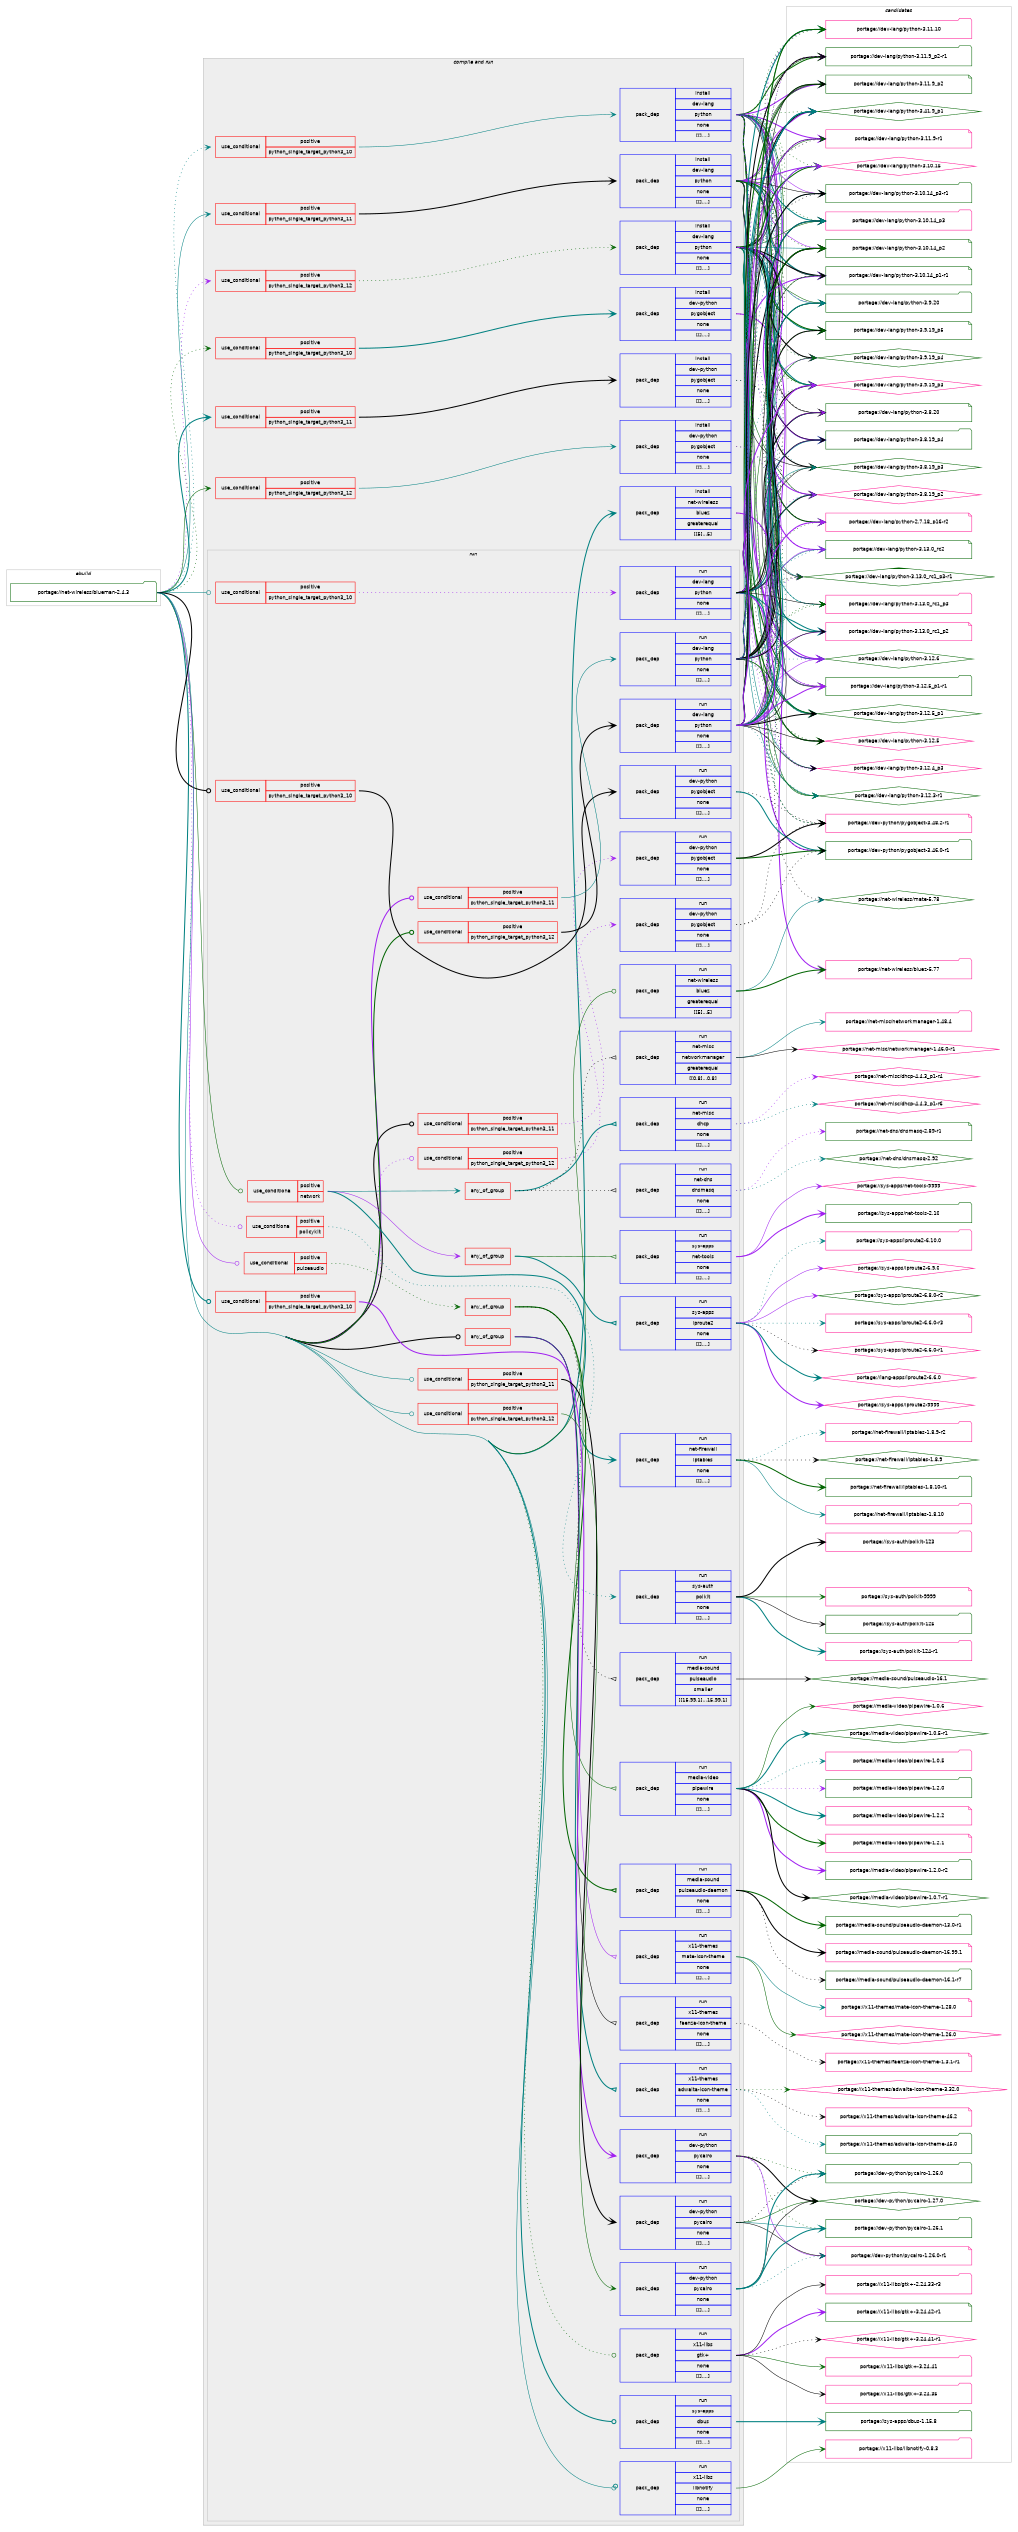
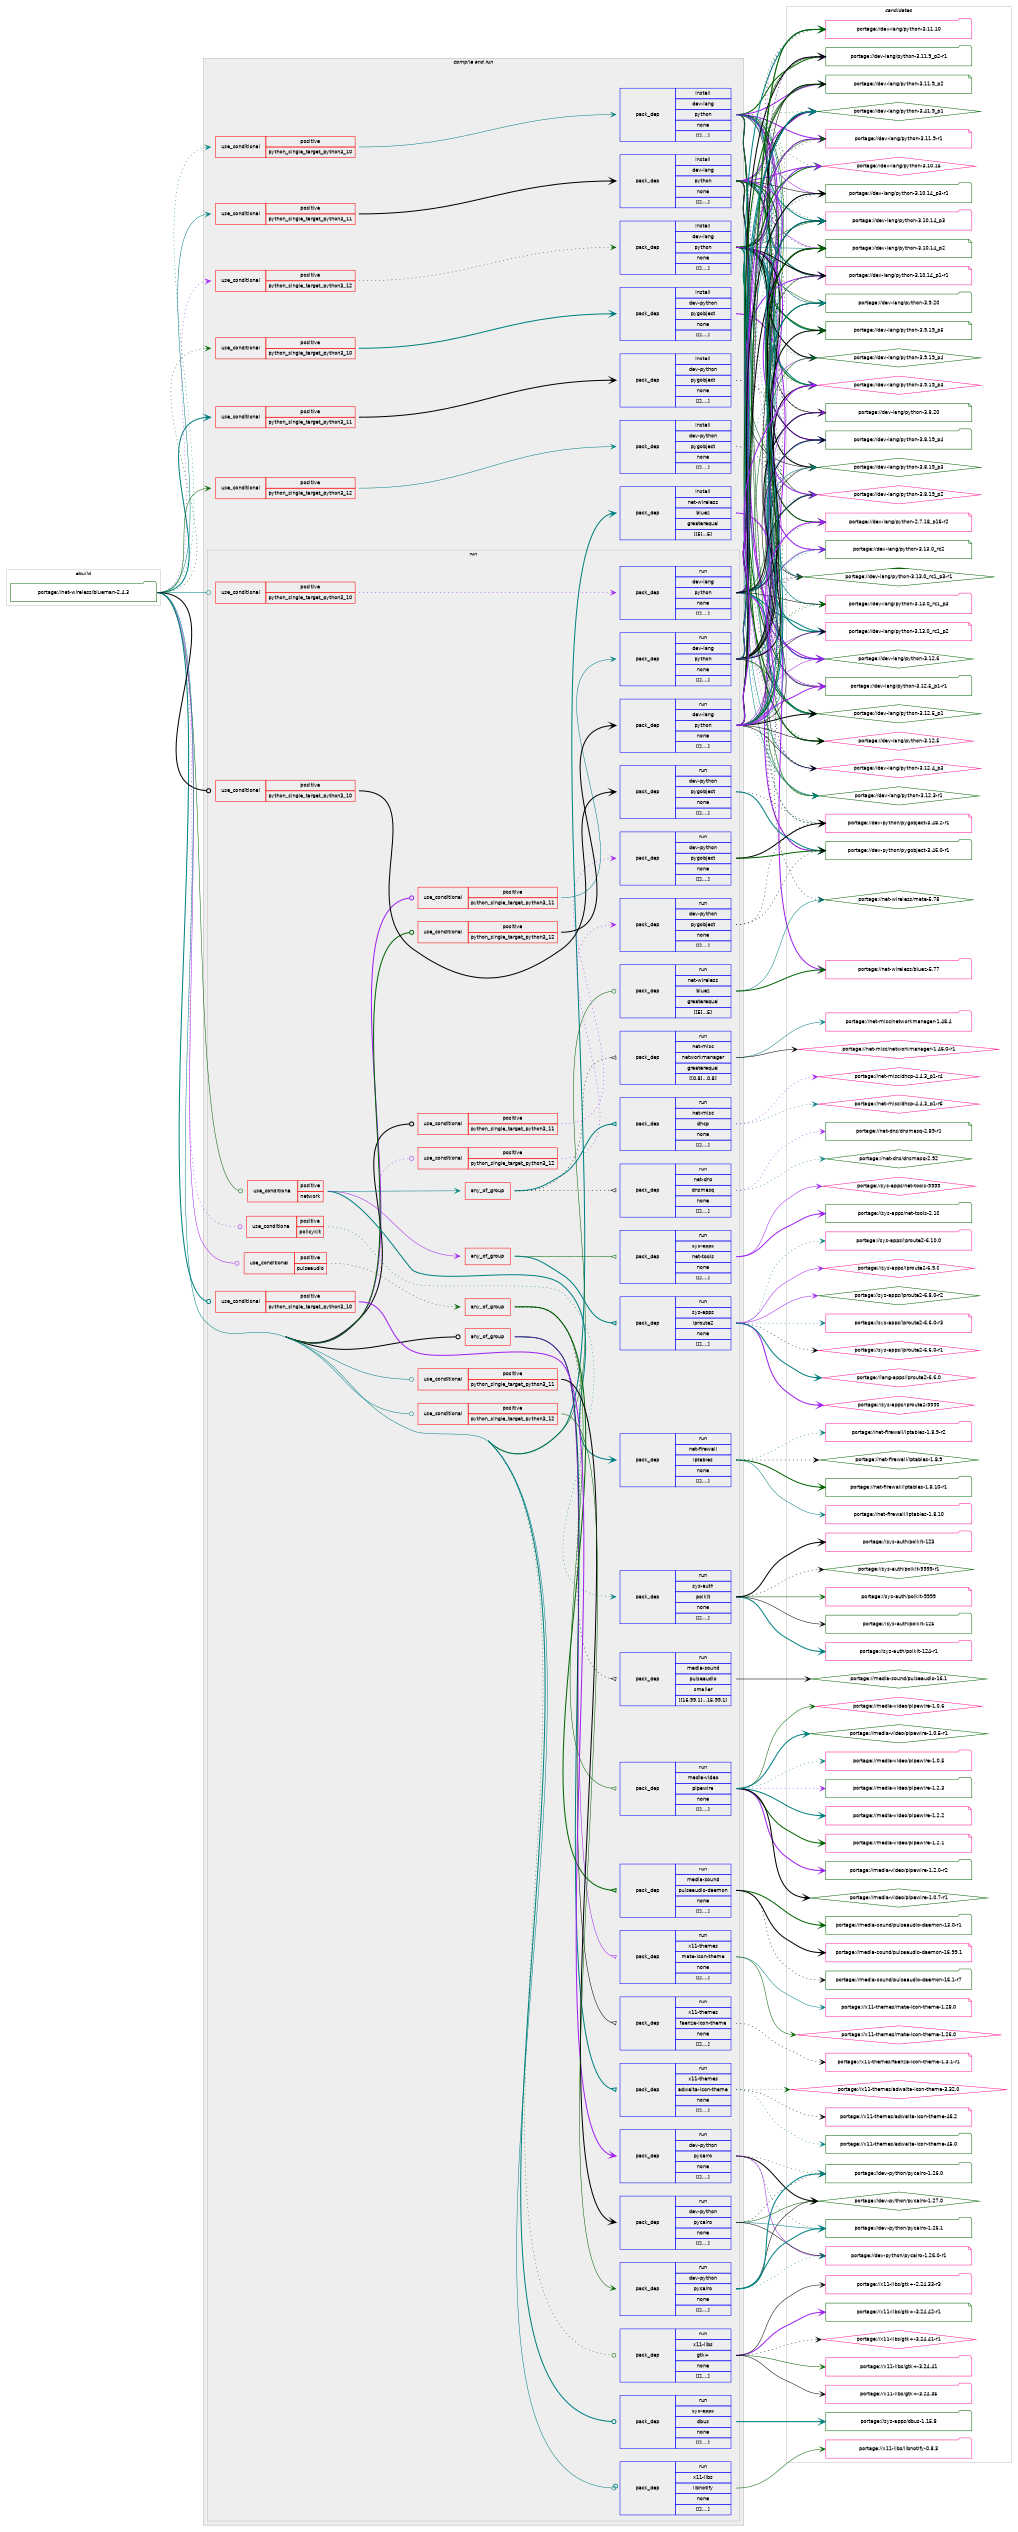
(899, 276) -> (899, 276)
none -> (899, 1570)
(899, 1788) -> (899, 1788)
